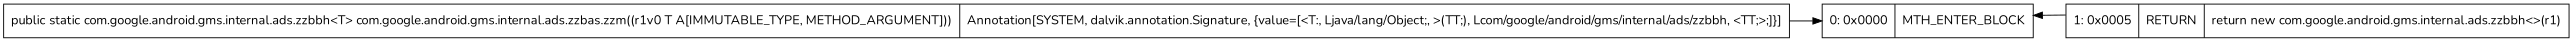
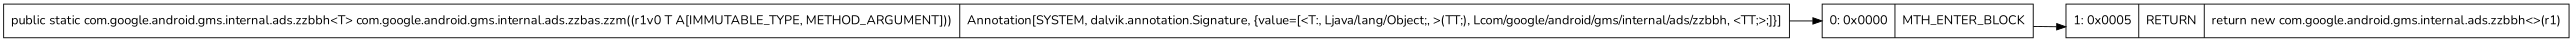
(2054, 15) -> (2045, 27)
